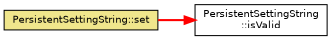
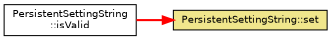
(171, 20) -> (150, 20)
